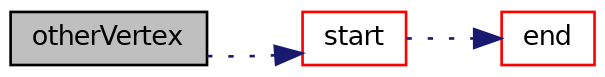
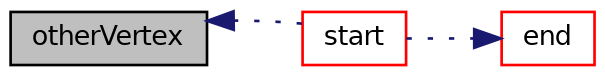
(241, 56) -> (268, 21)
